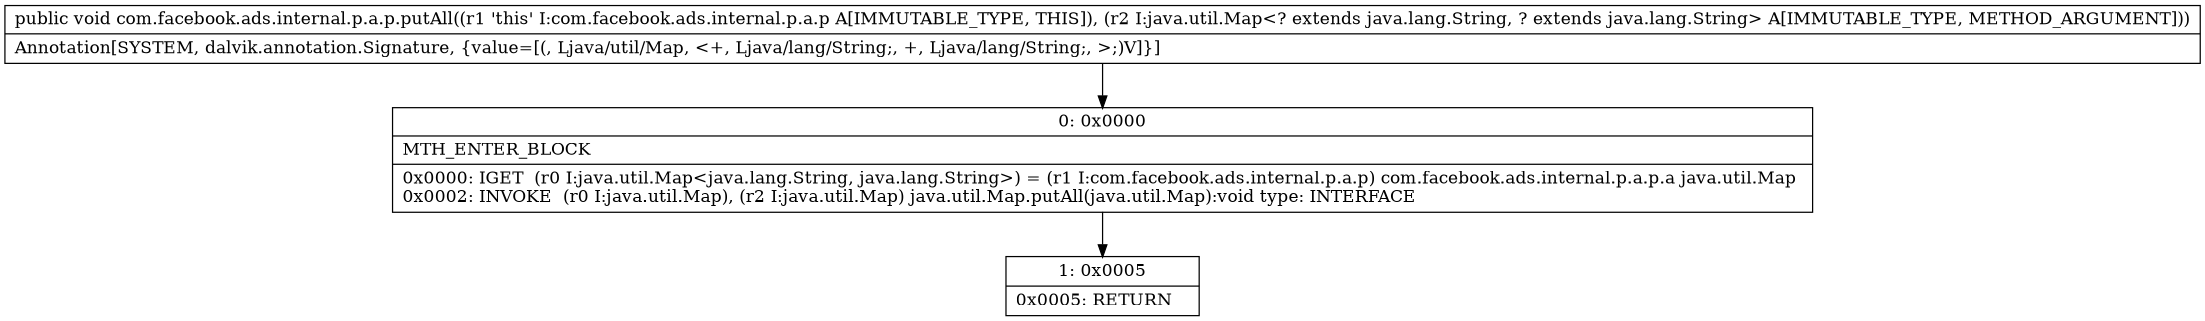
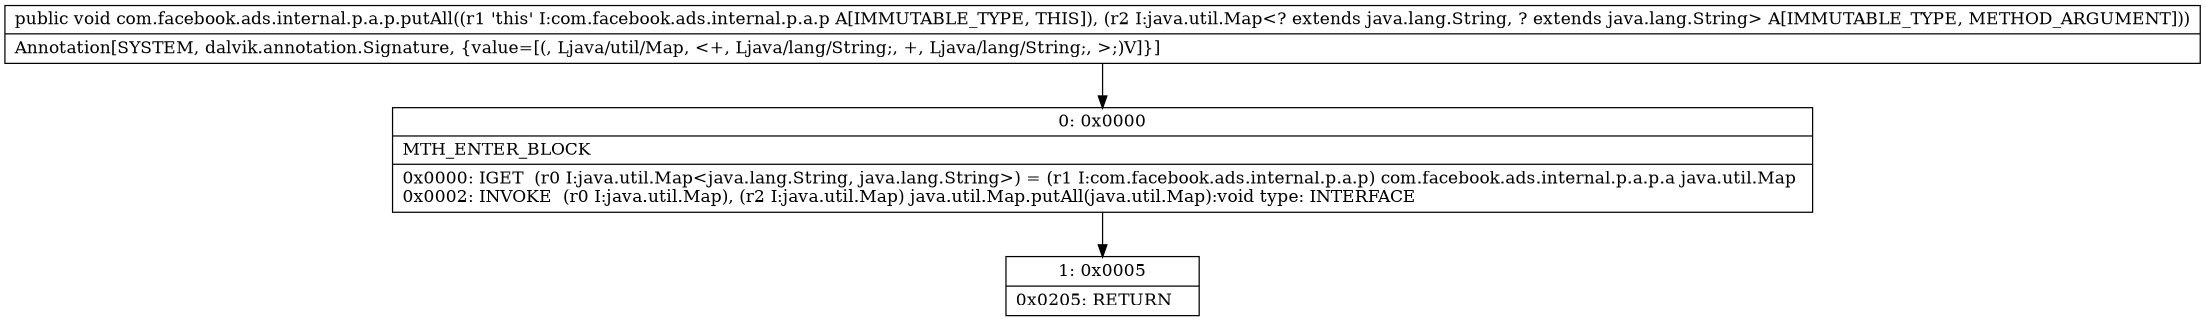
(1103, 300) -> (1103, 300)
